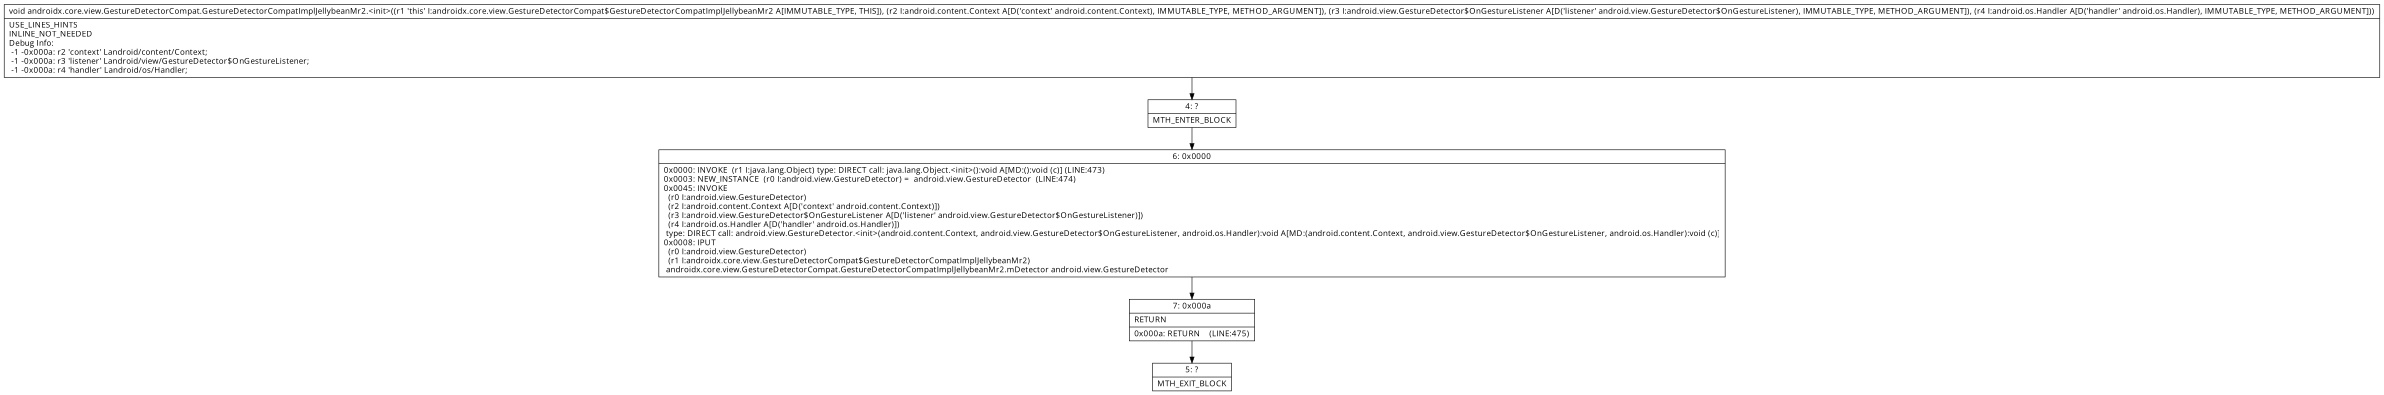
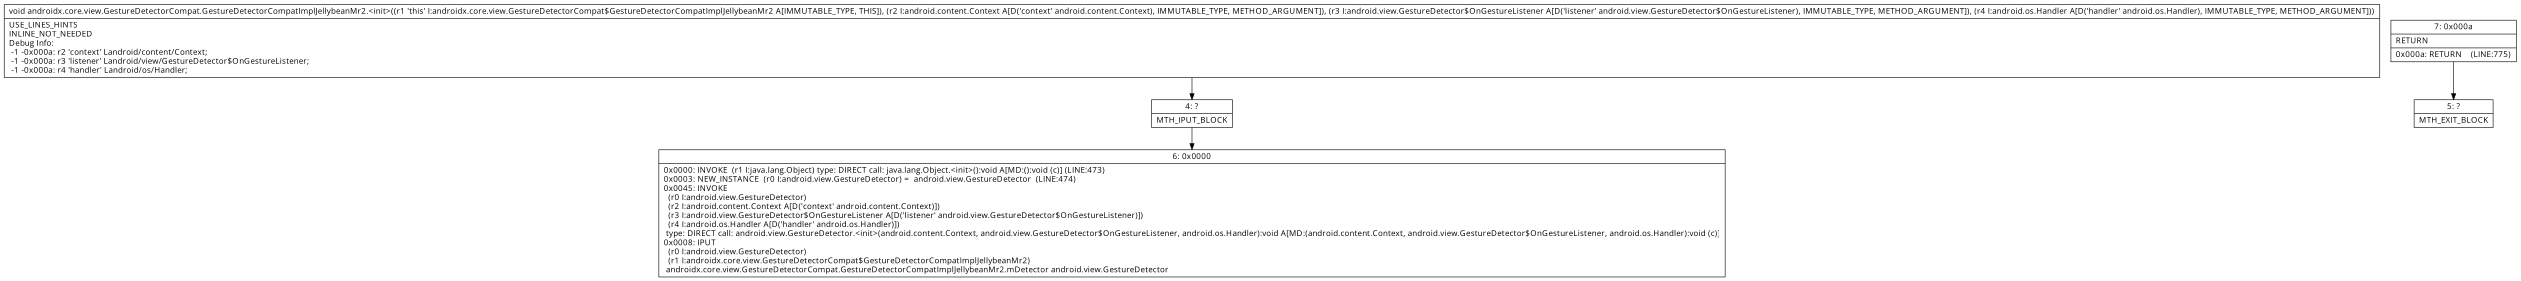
(1192, 120) -> (1192, 120)
(1192, 285) -> none
(1192, 334) -> (2454, 55)
